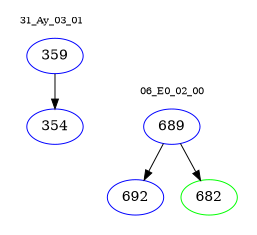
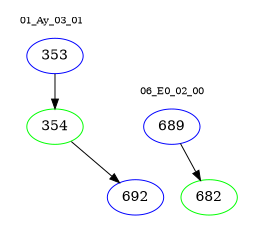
(52, 21) -> (52, 21)
(55, 56) -> (55, 56)
(55, 127) -> (55, 127)
(156, 157) -> (92, 159)
